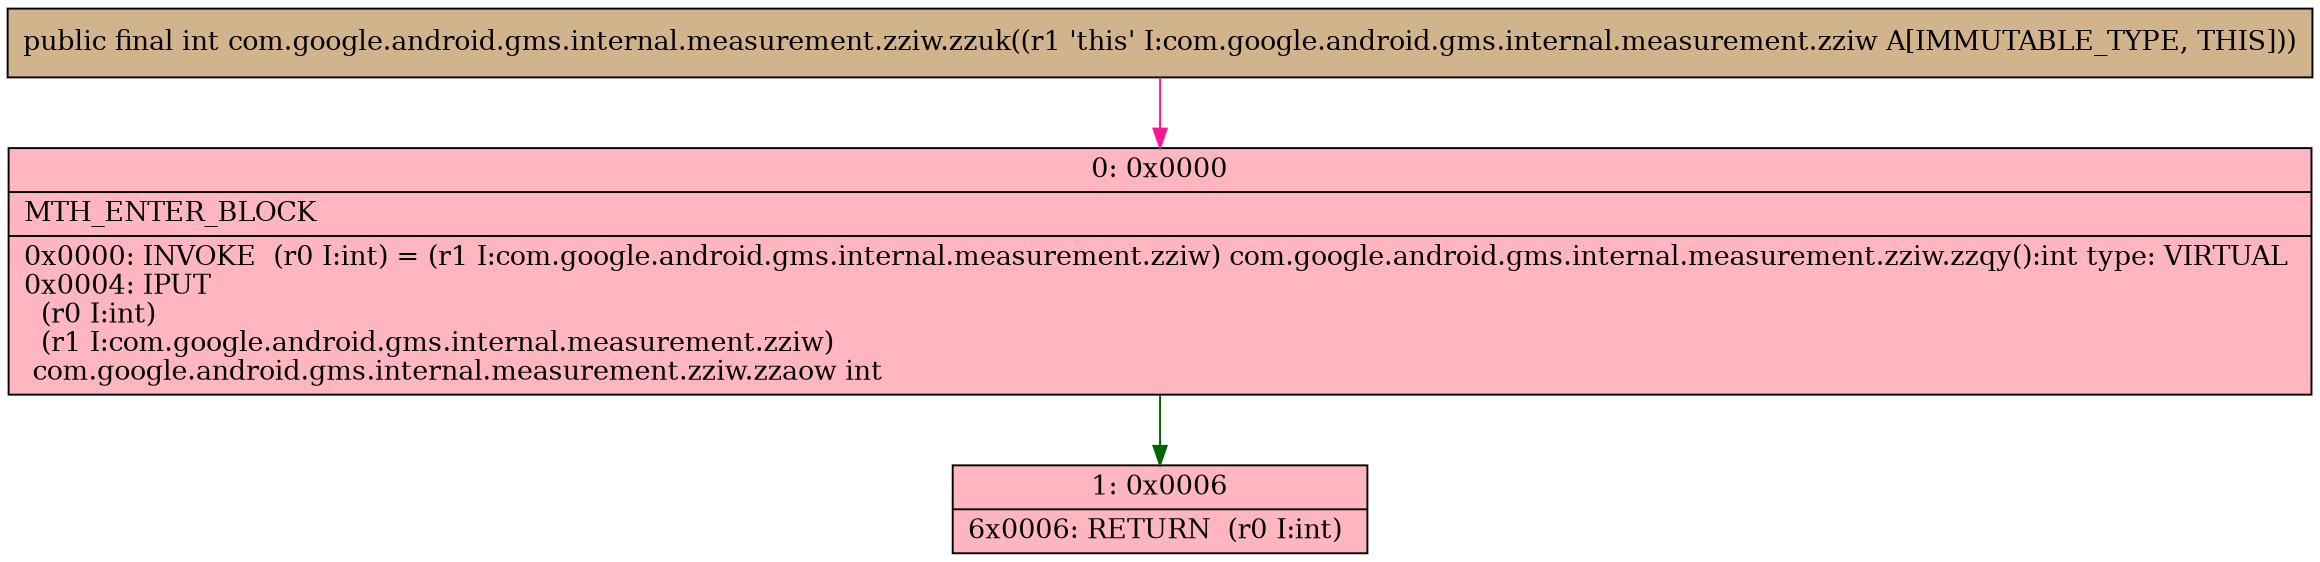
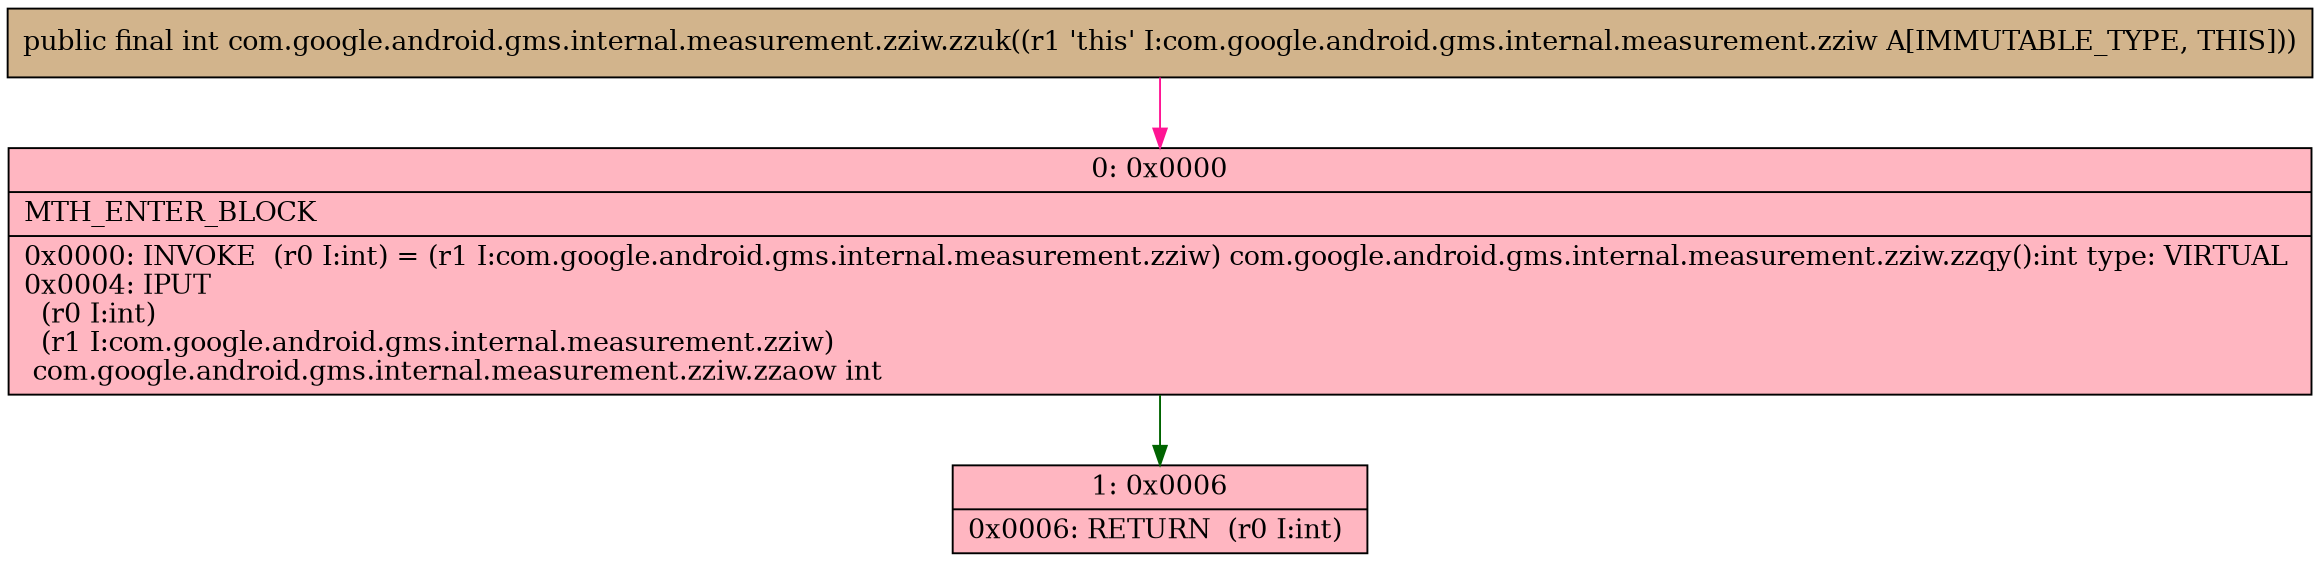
(1160, 530) -> (1160, 530)
